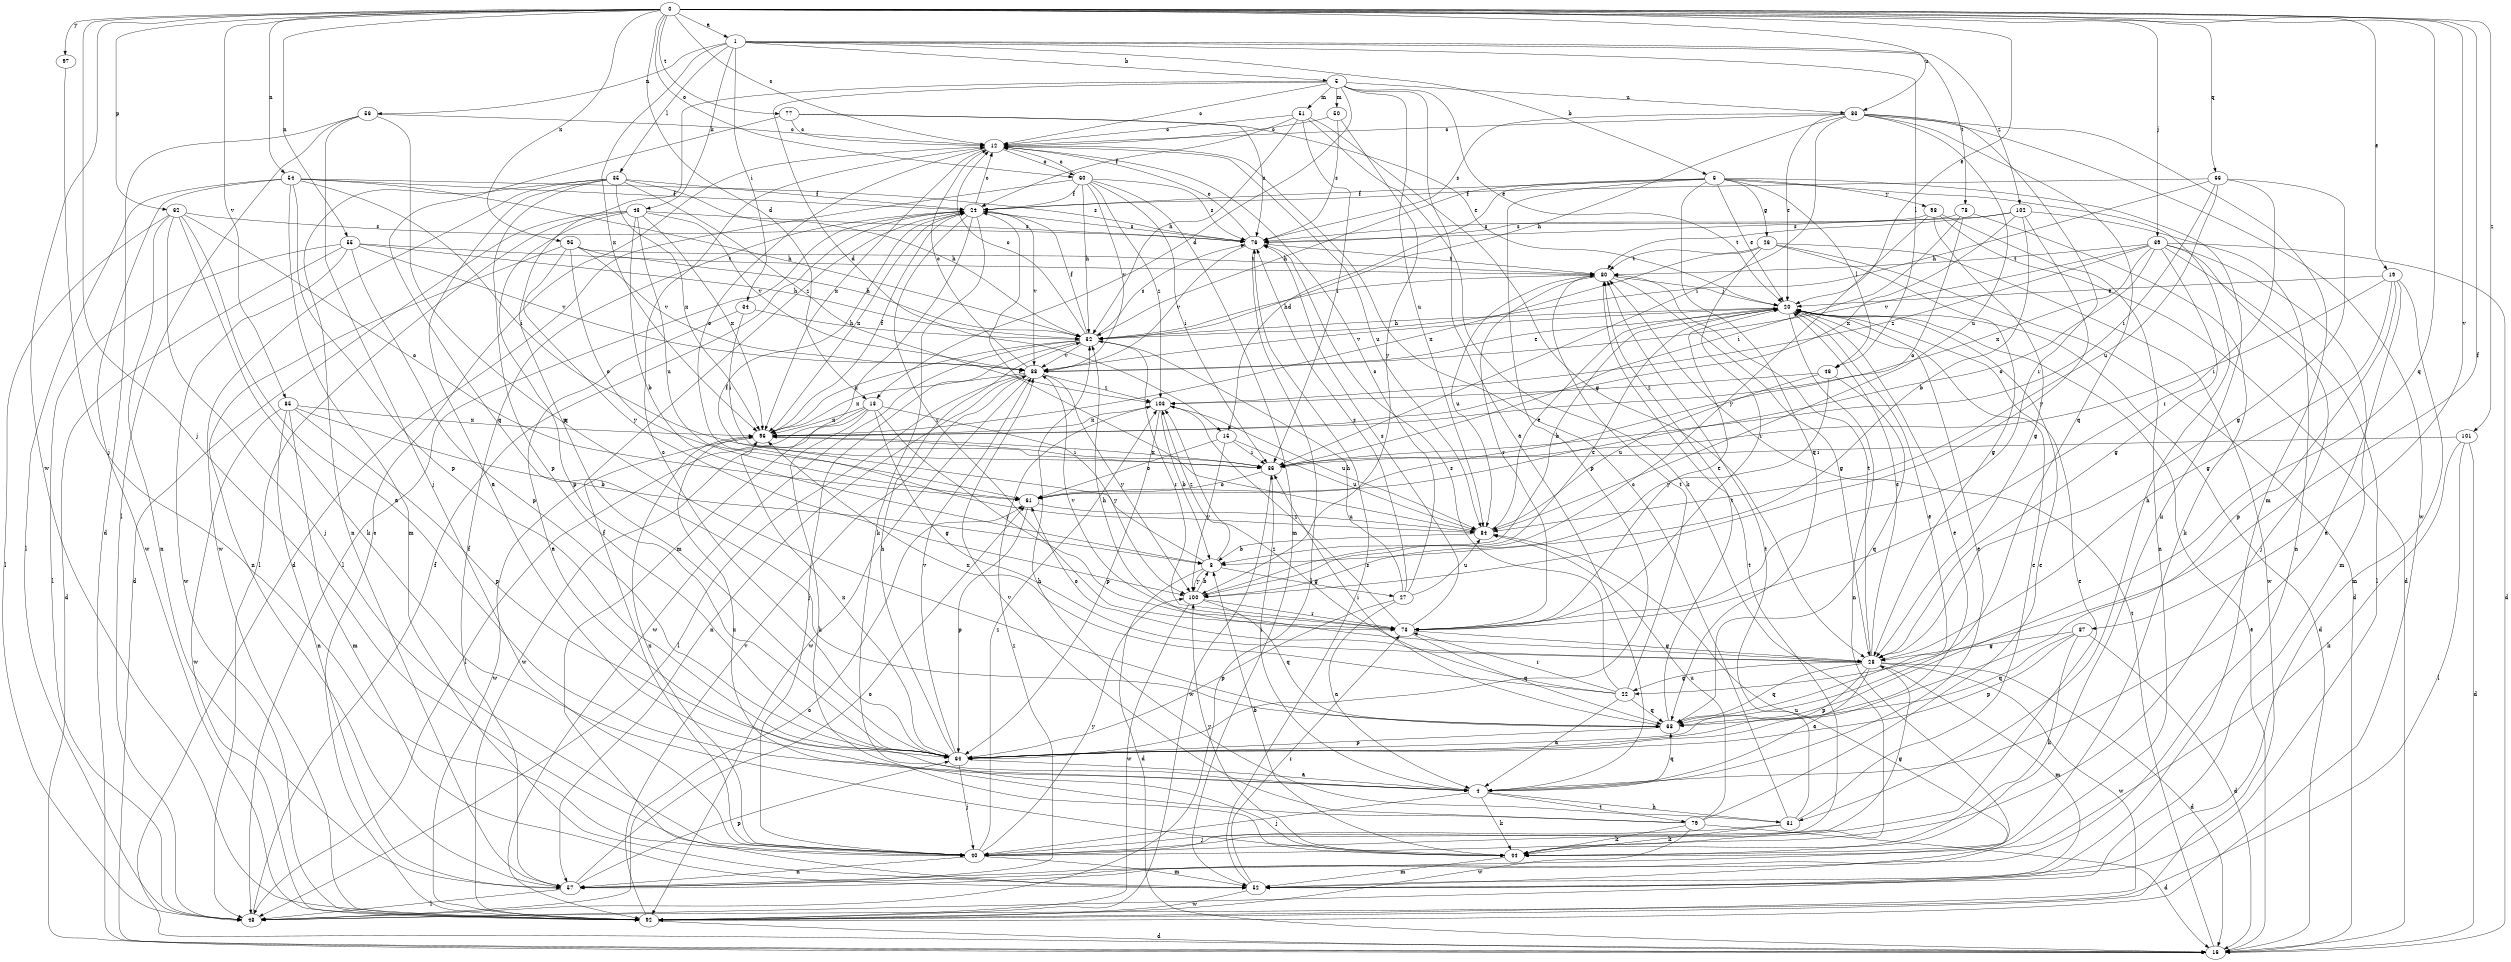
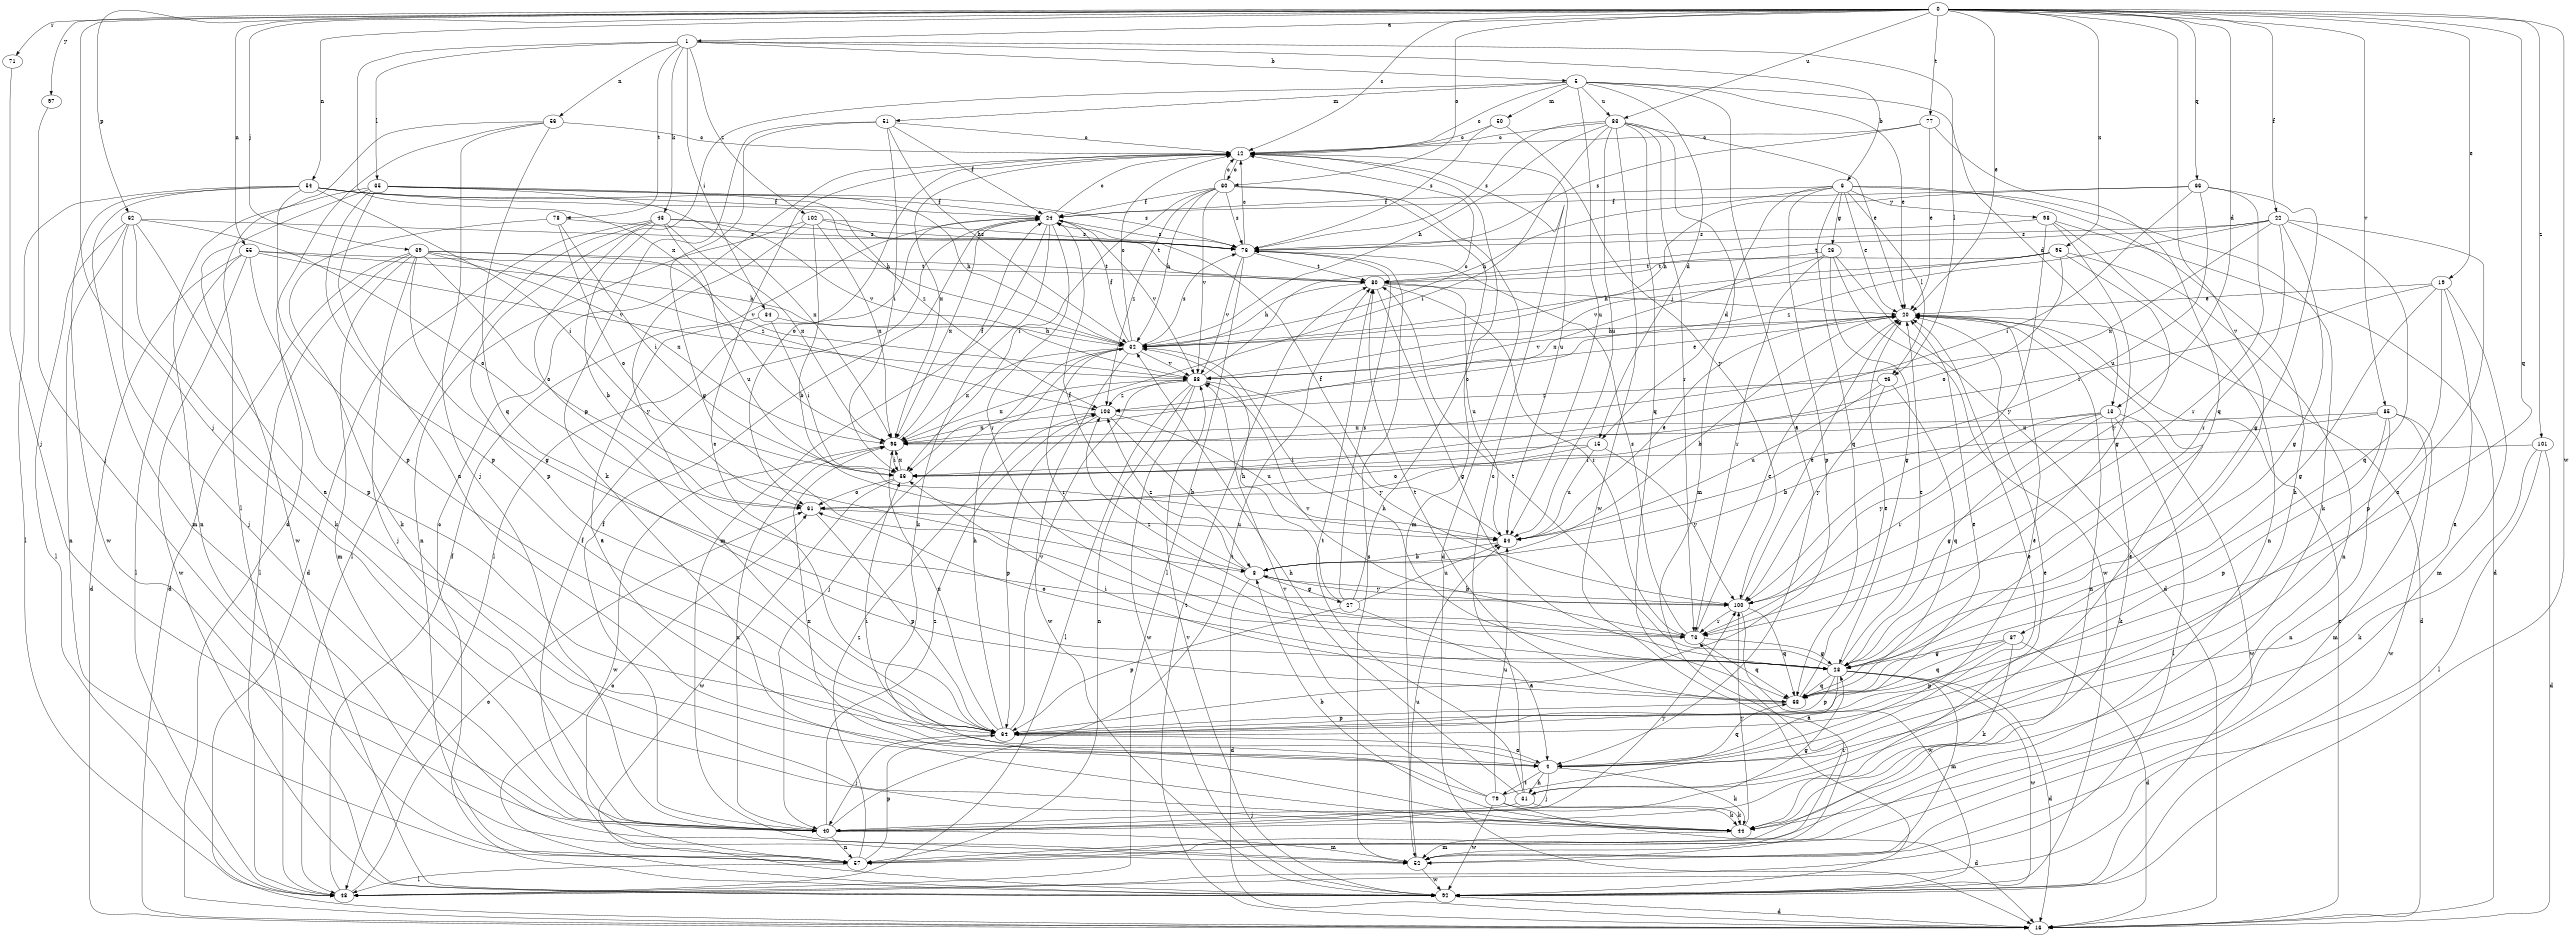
none -> (13, 62)
(1748, 667) -> (2187, 527)
